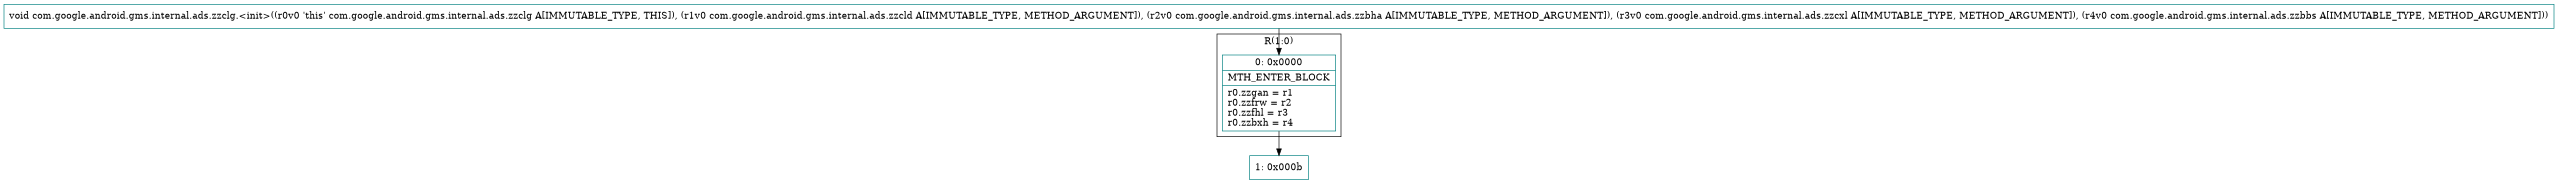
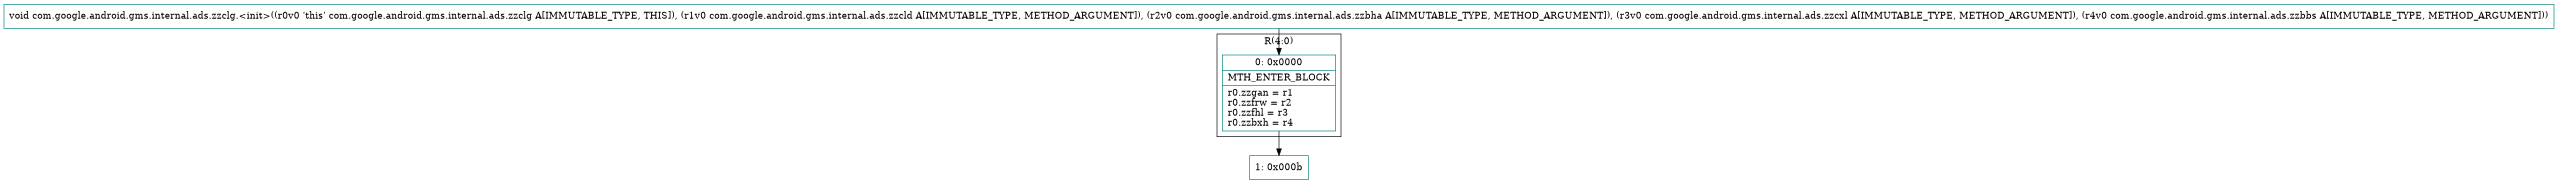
(1279, 42) -> (1279, 42)
